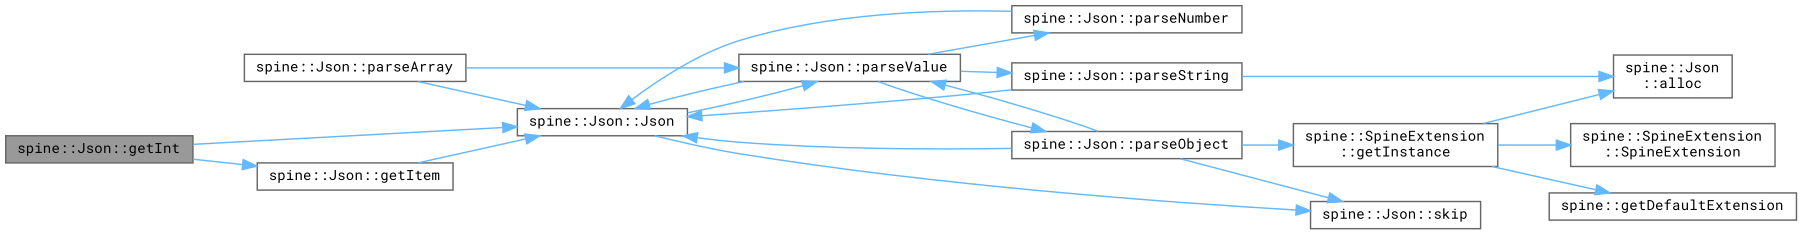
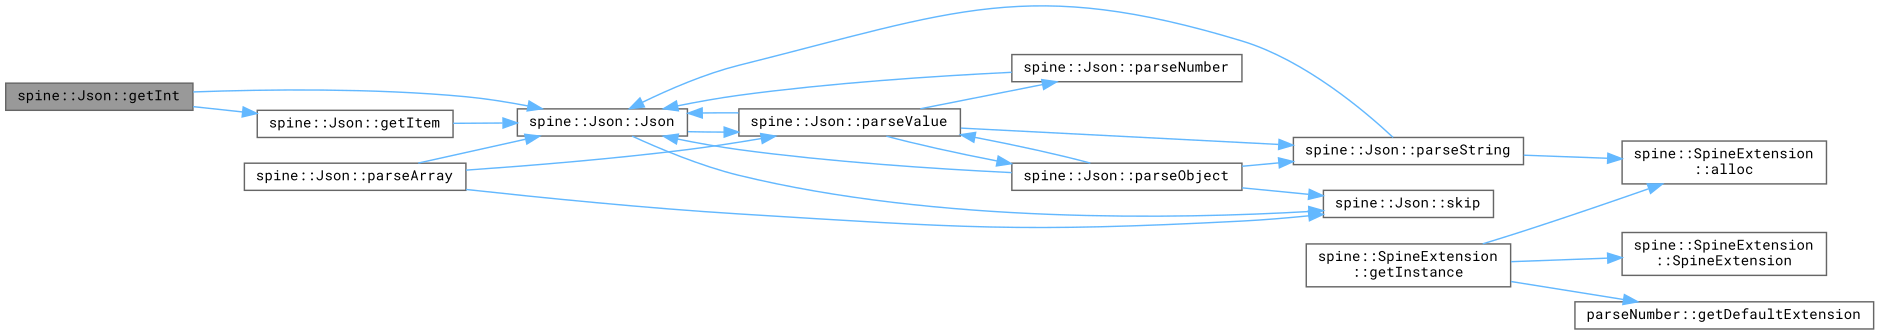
(1673, 76) -> (1724, 162)
(1260, 145) -> (1260, 165)
(1673, 207) -> (1724, 315)
none -> (887, 223)
